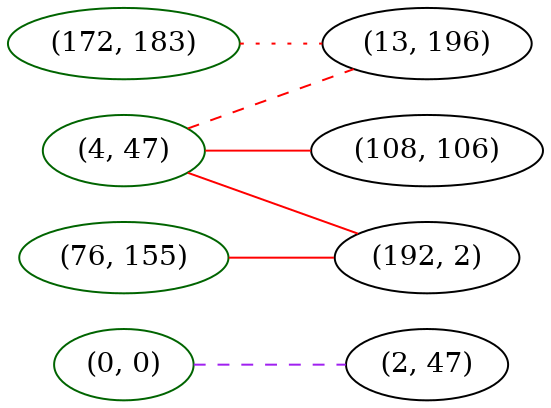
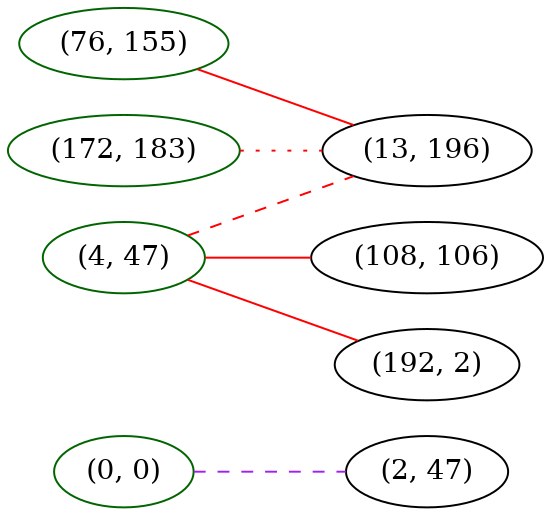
(281, 258) -> (276, 97)
